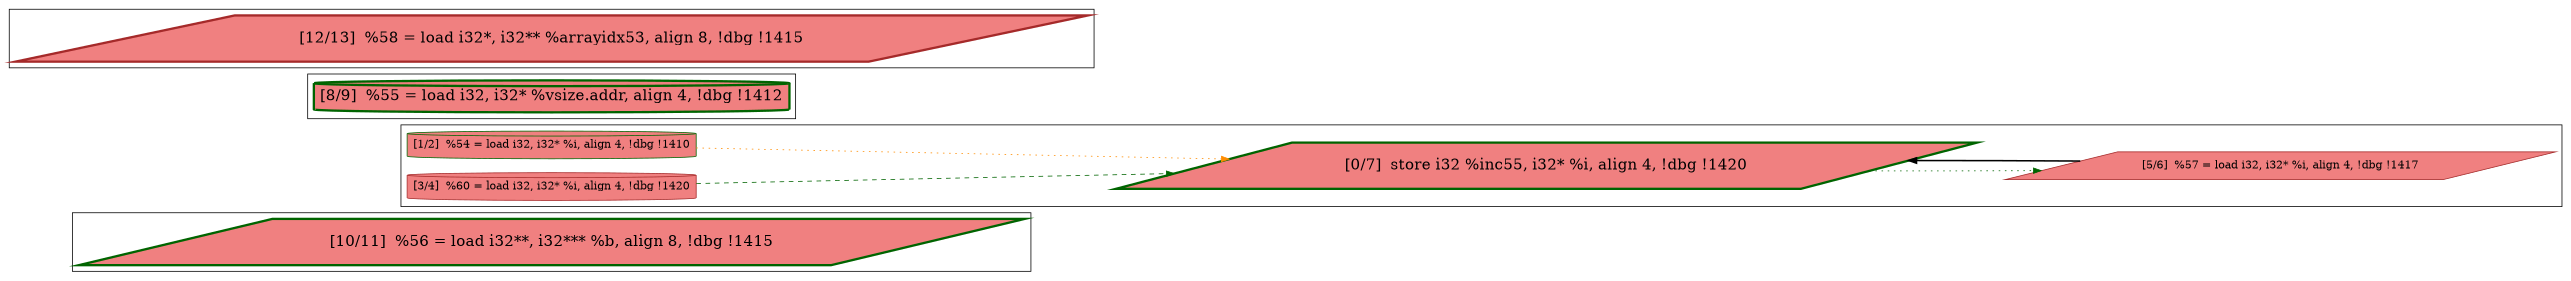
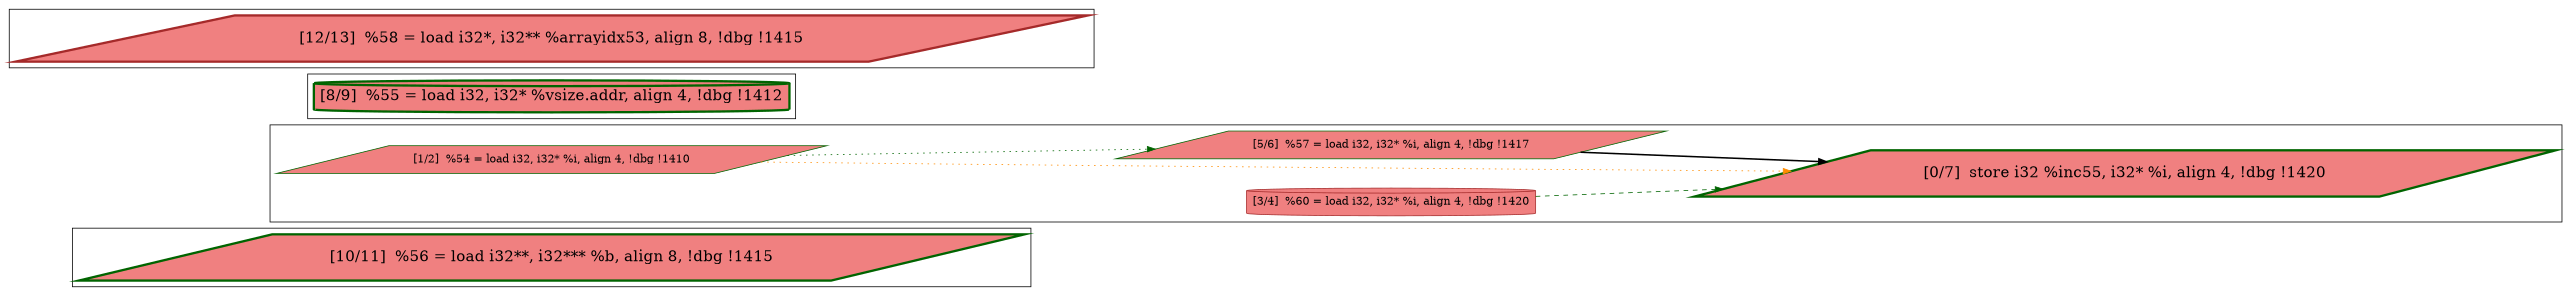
(552, 145) -> (552, 160)
(2280, 166) -> (1391, 145)
(1951, 171) -> (967, 152)
